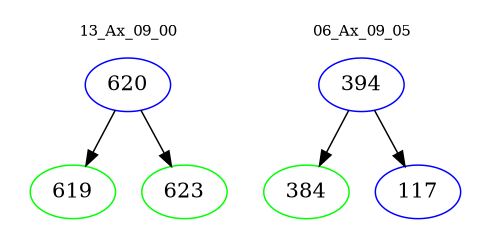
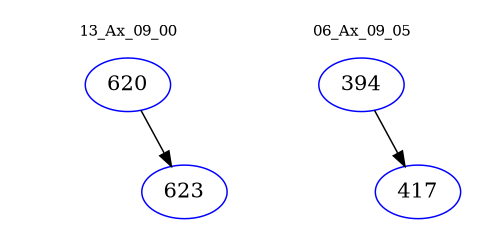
(73, 192) -> none
(184, 192) -> (184, 192)
(306, 192) -> none
(418, 192) -> (418, 192)
